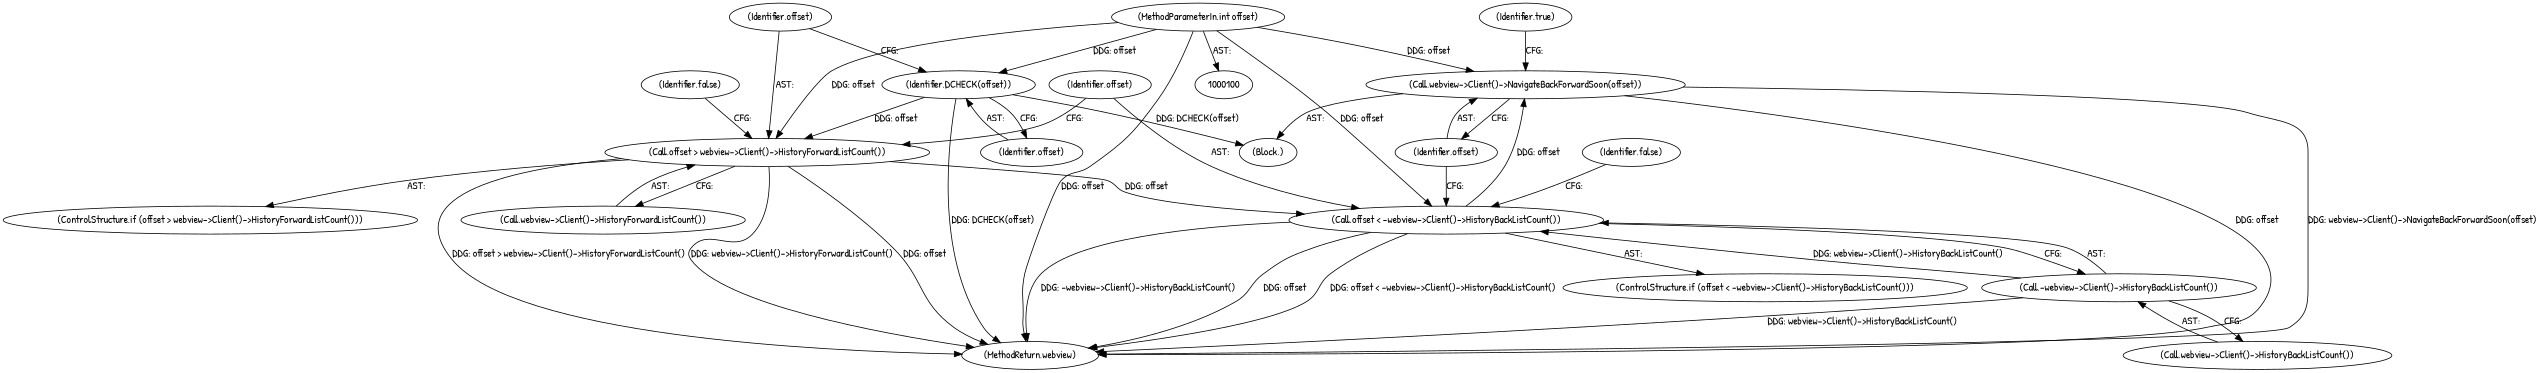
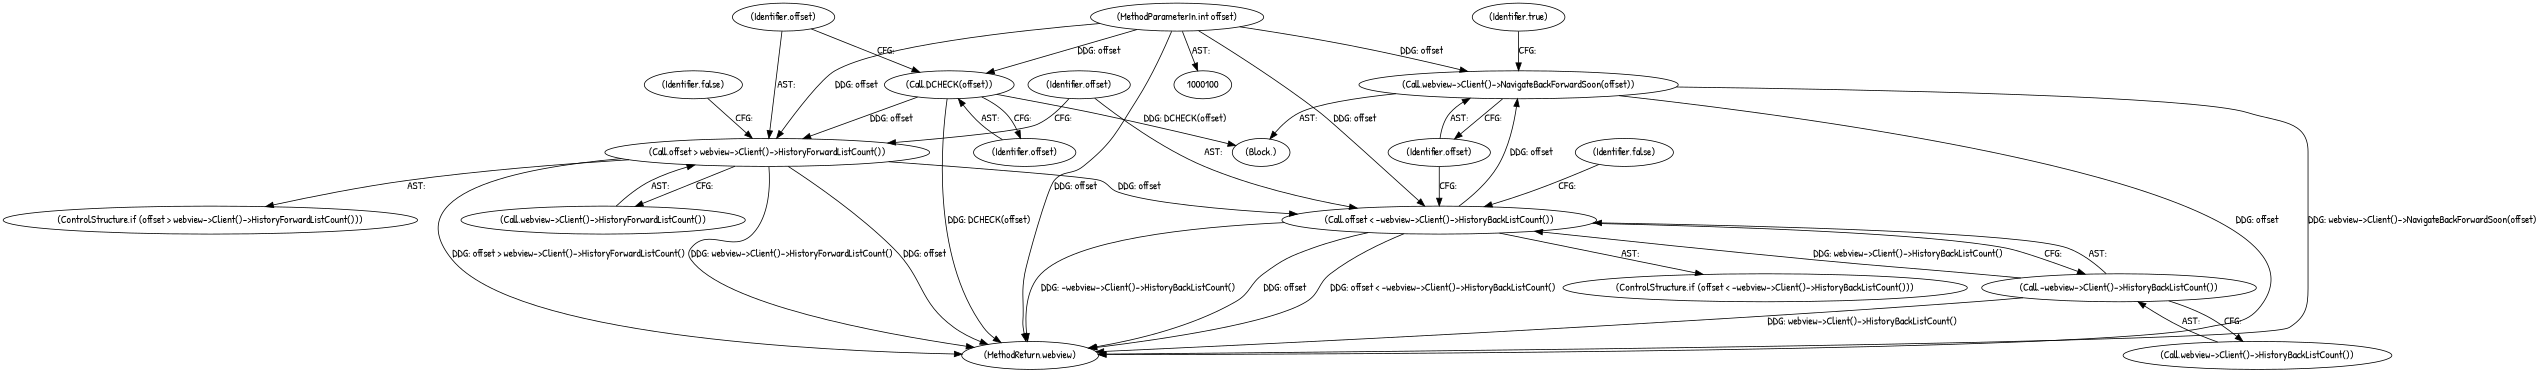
(959, 85) -> (949, 85)
